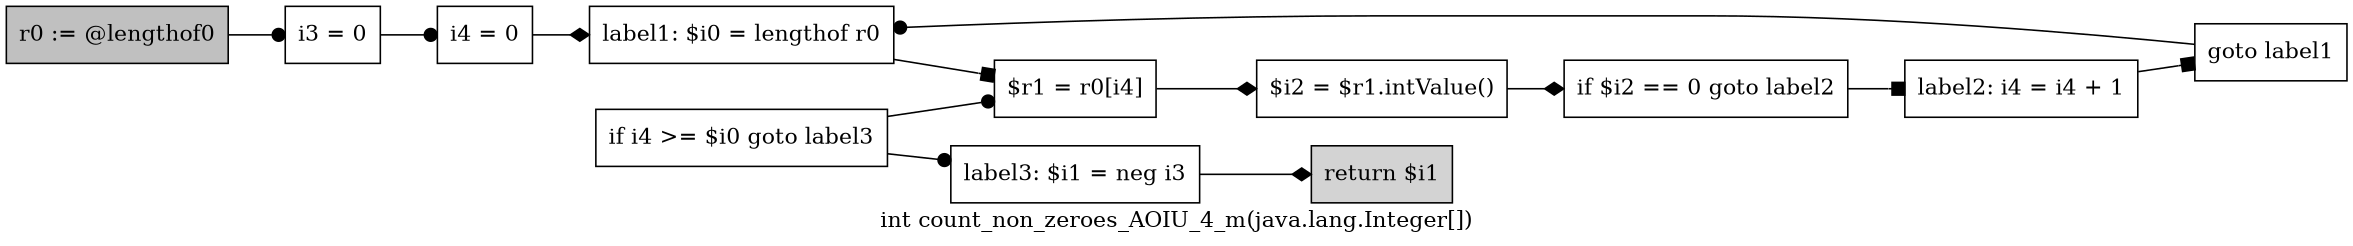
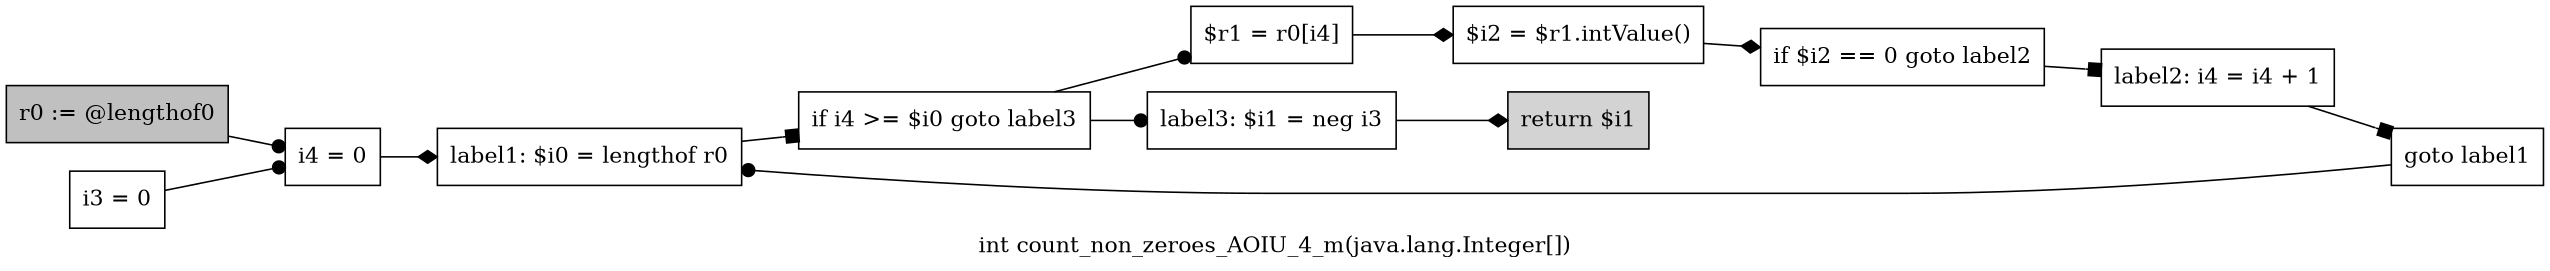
(250, 35) -> (251, 141)
(936, 66) -> (762, 139)
